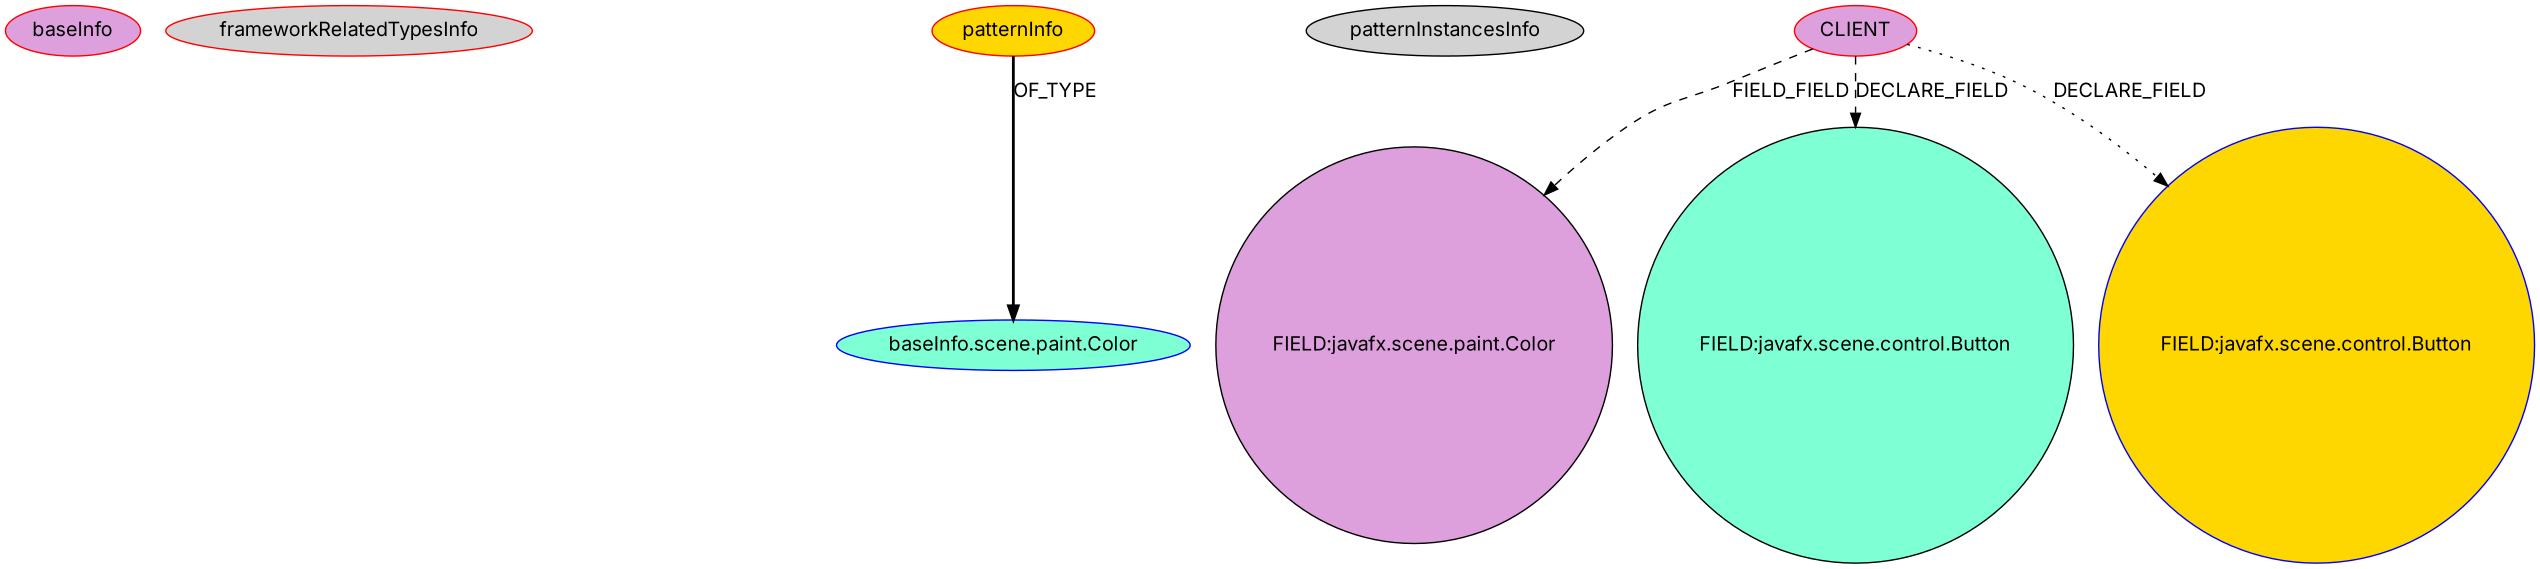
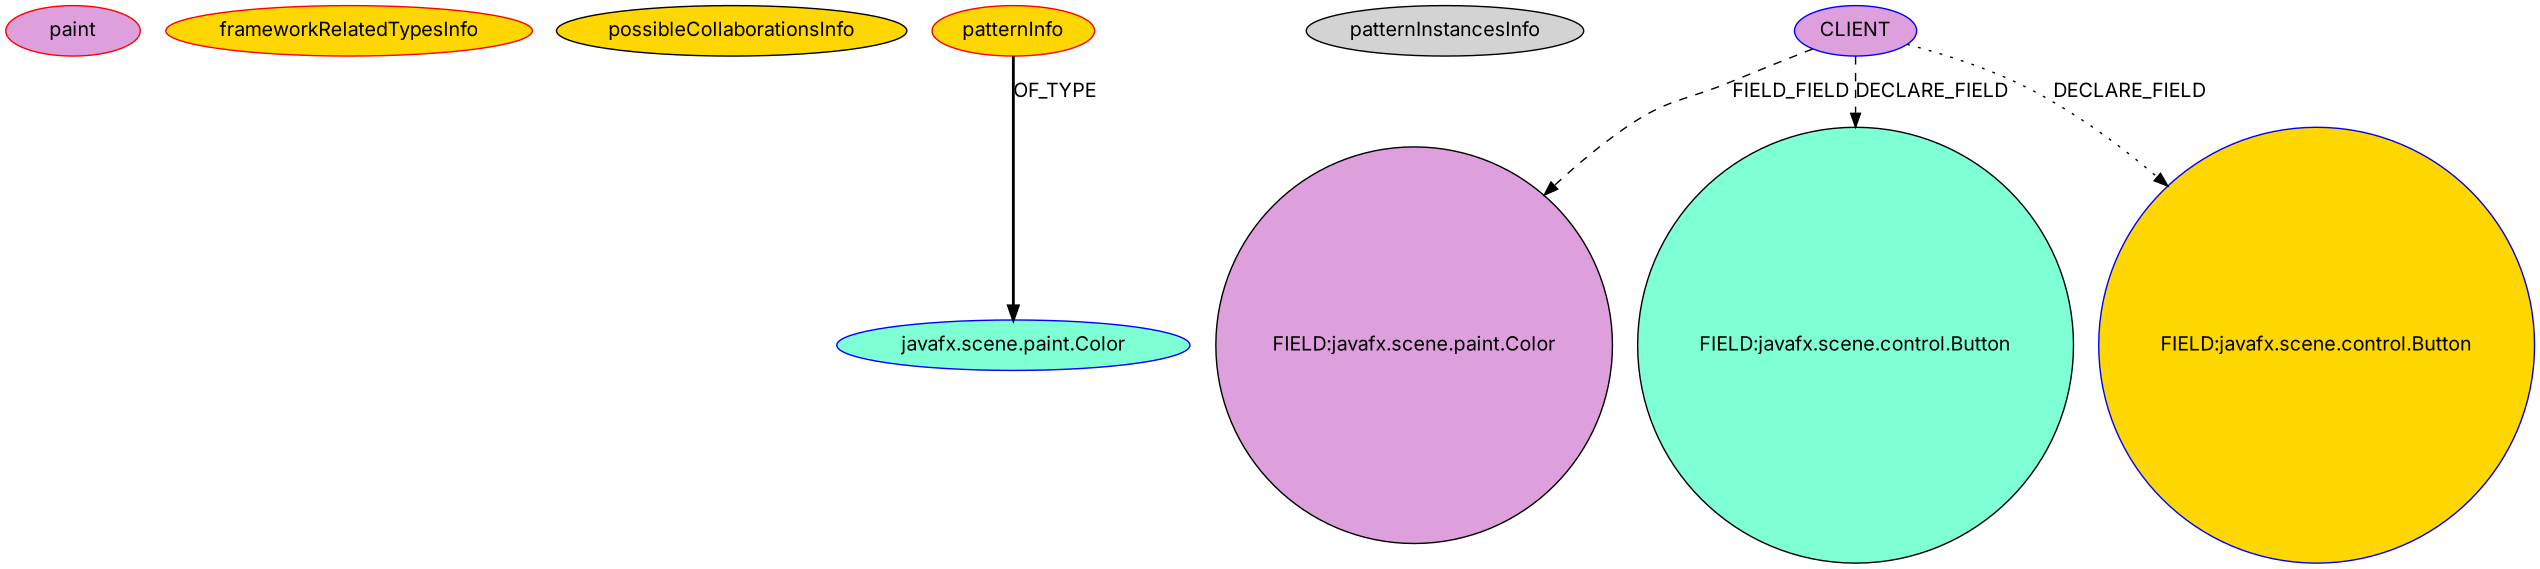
(73, 31) -> (73, 31)
(349, 31) -> (349, 31)
none -> (732, 31)
(1856, 31) -> (1856, 31)
(1013, 345) -> (1013, 345)
